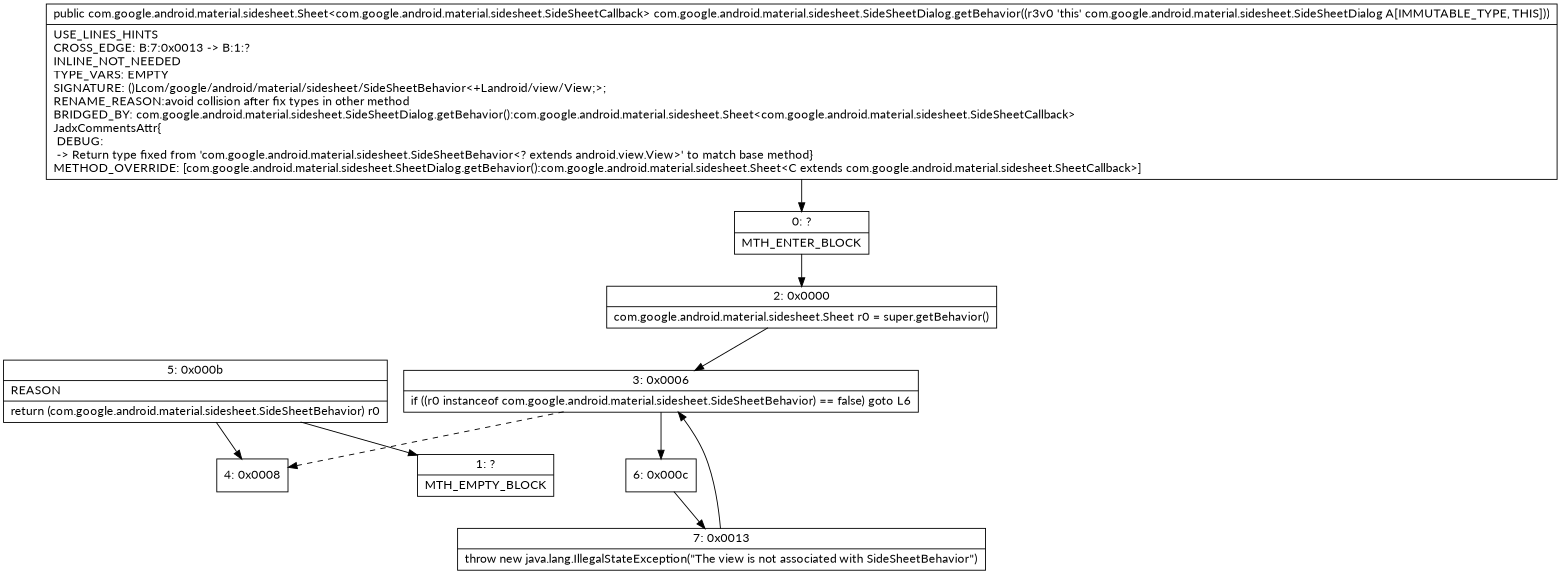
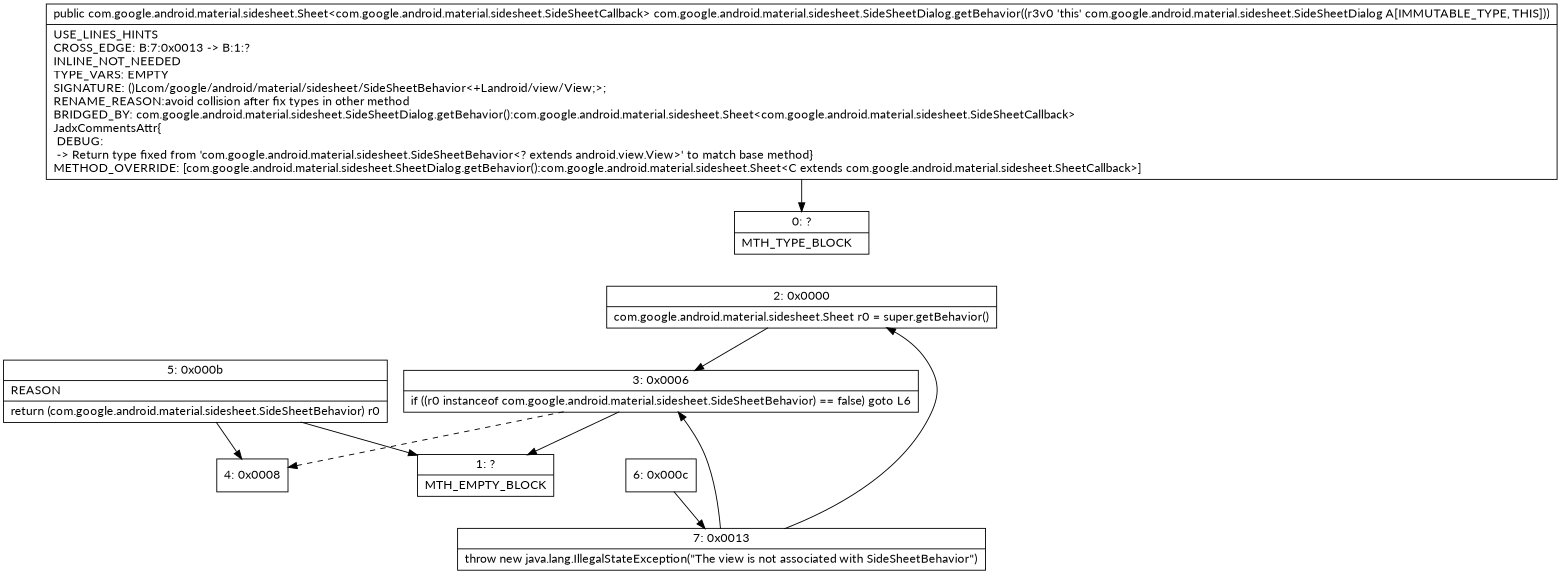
(802, 243) -> (797, 243)
(802, 266) -> (905, 451)
(661, 431) -> (578, 431)
